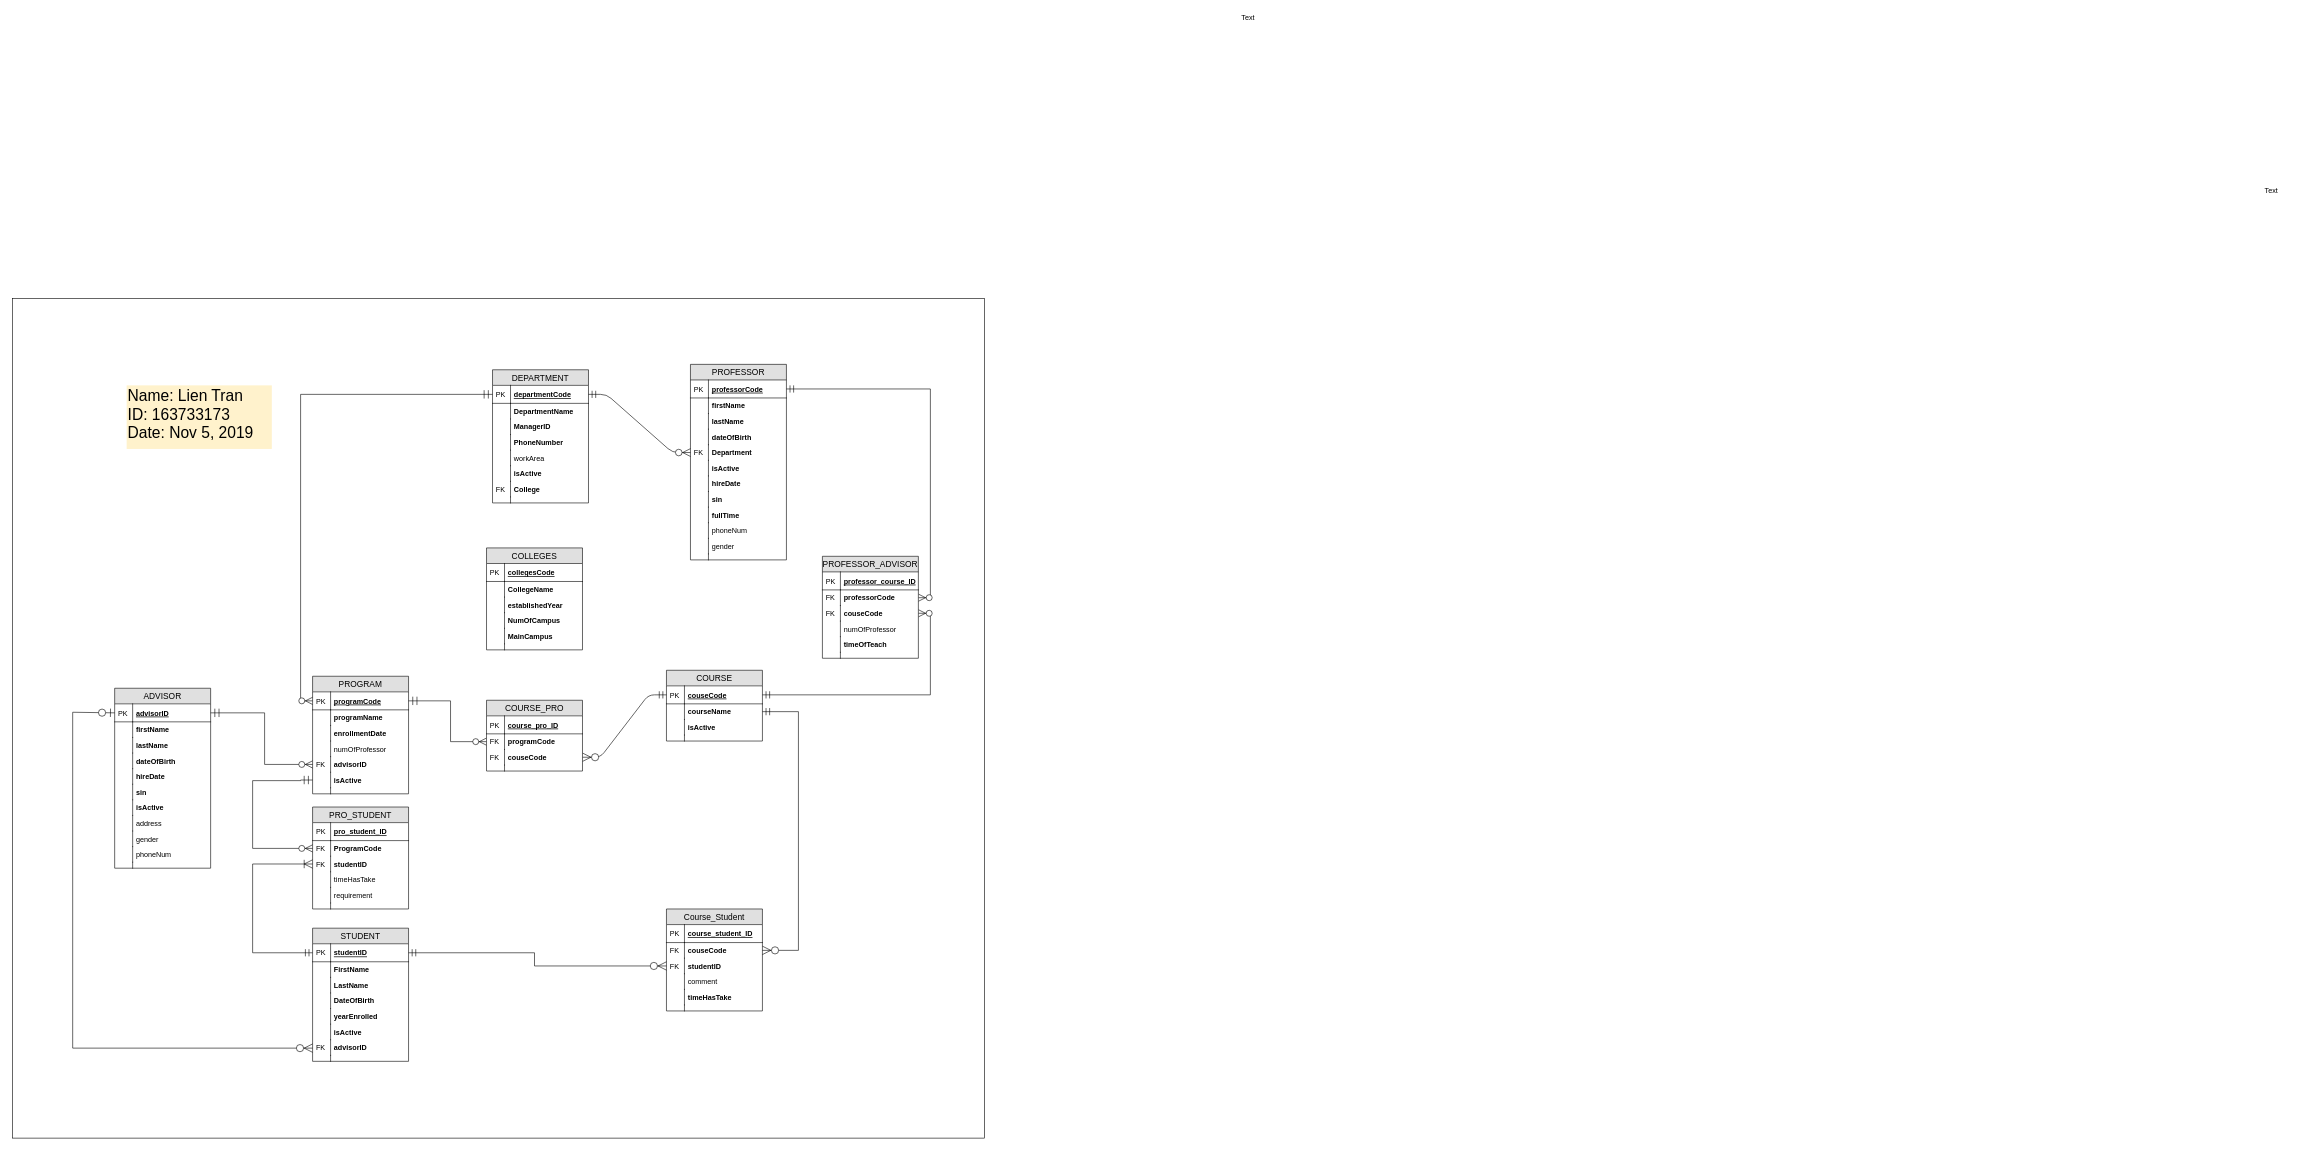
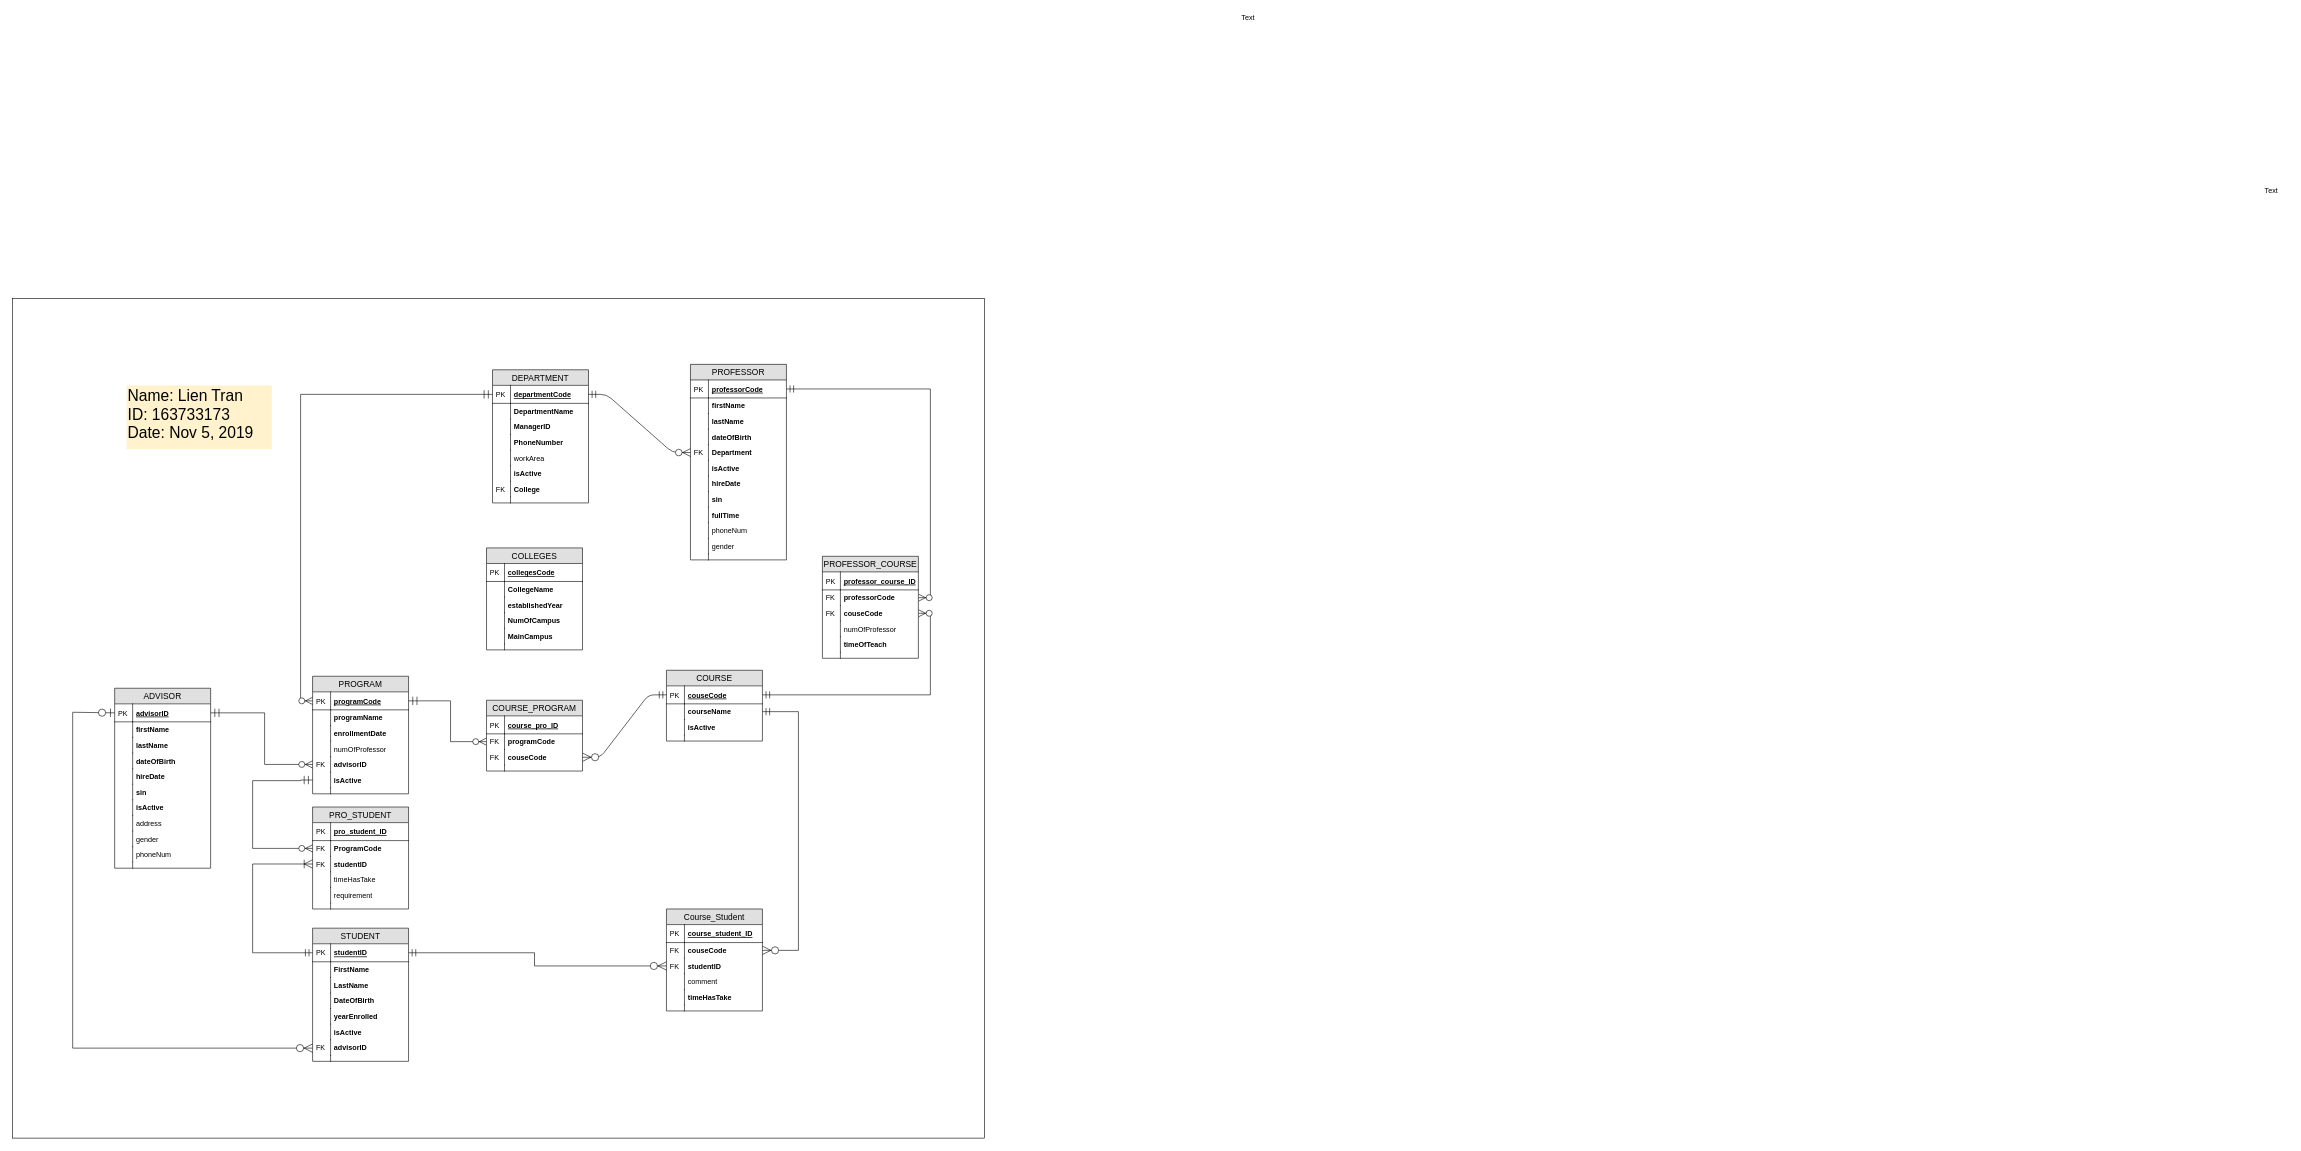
(870, 565) -> (870, 565)
(534, 709) -> (534, 709)
